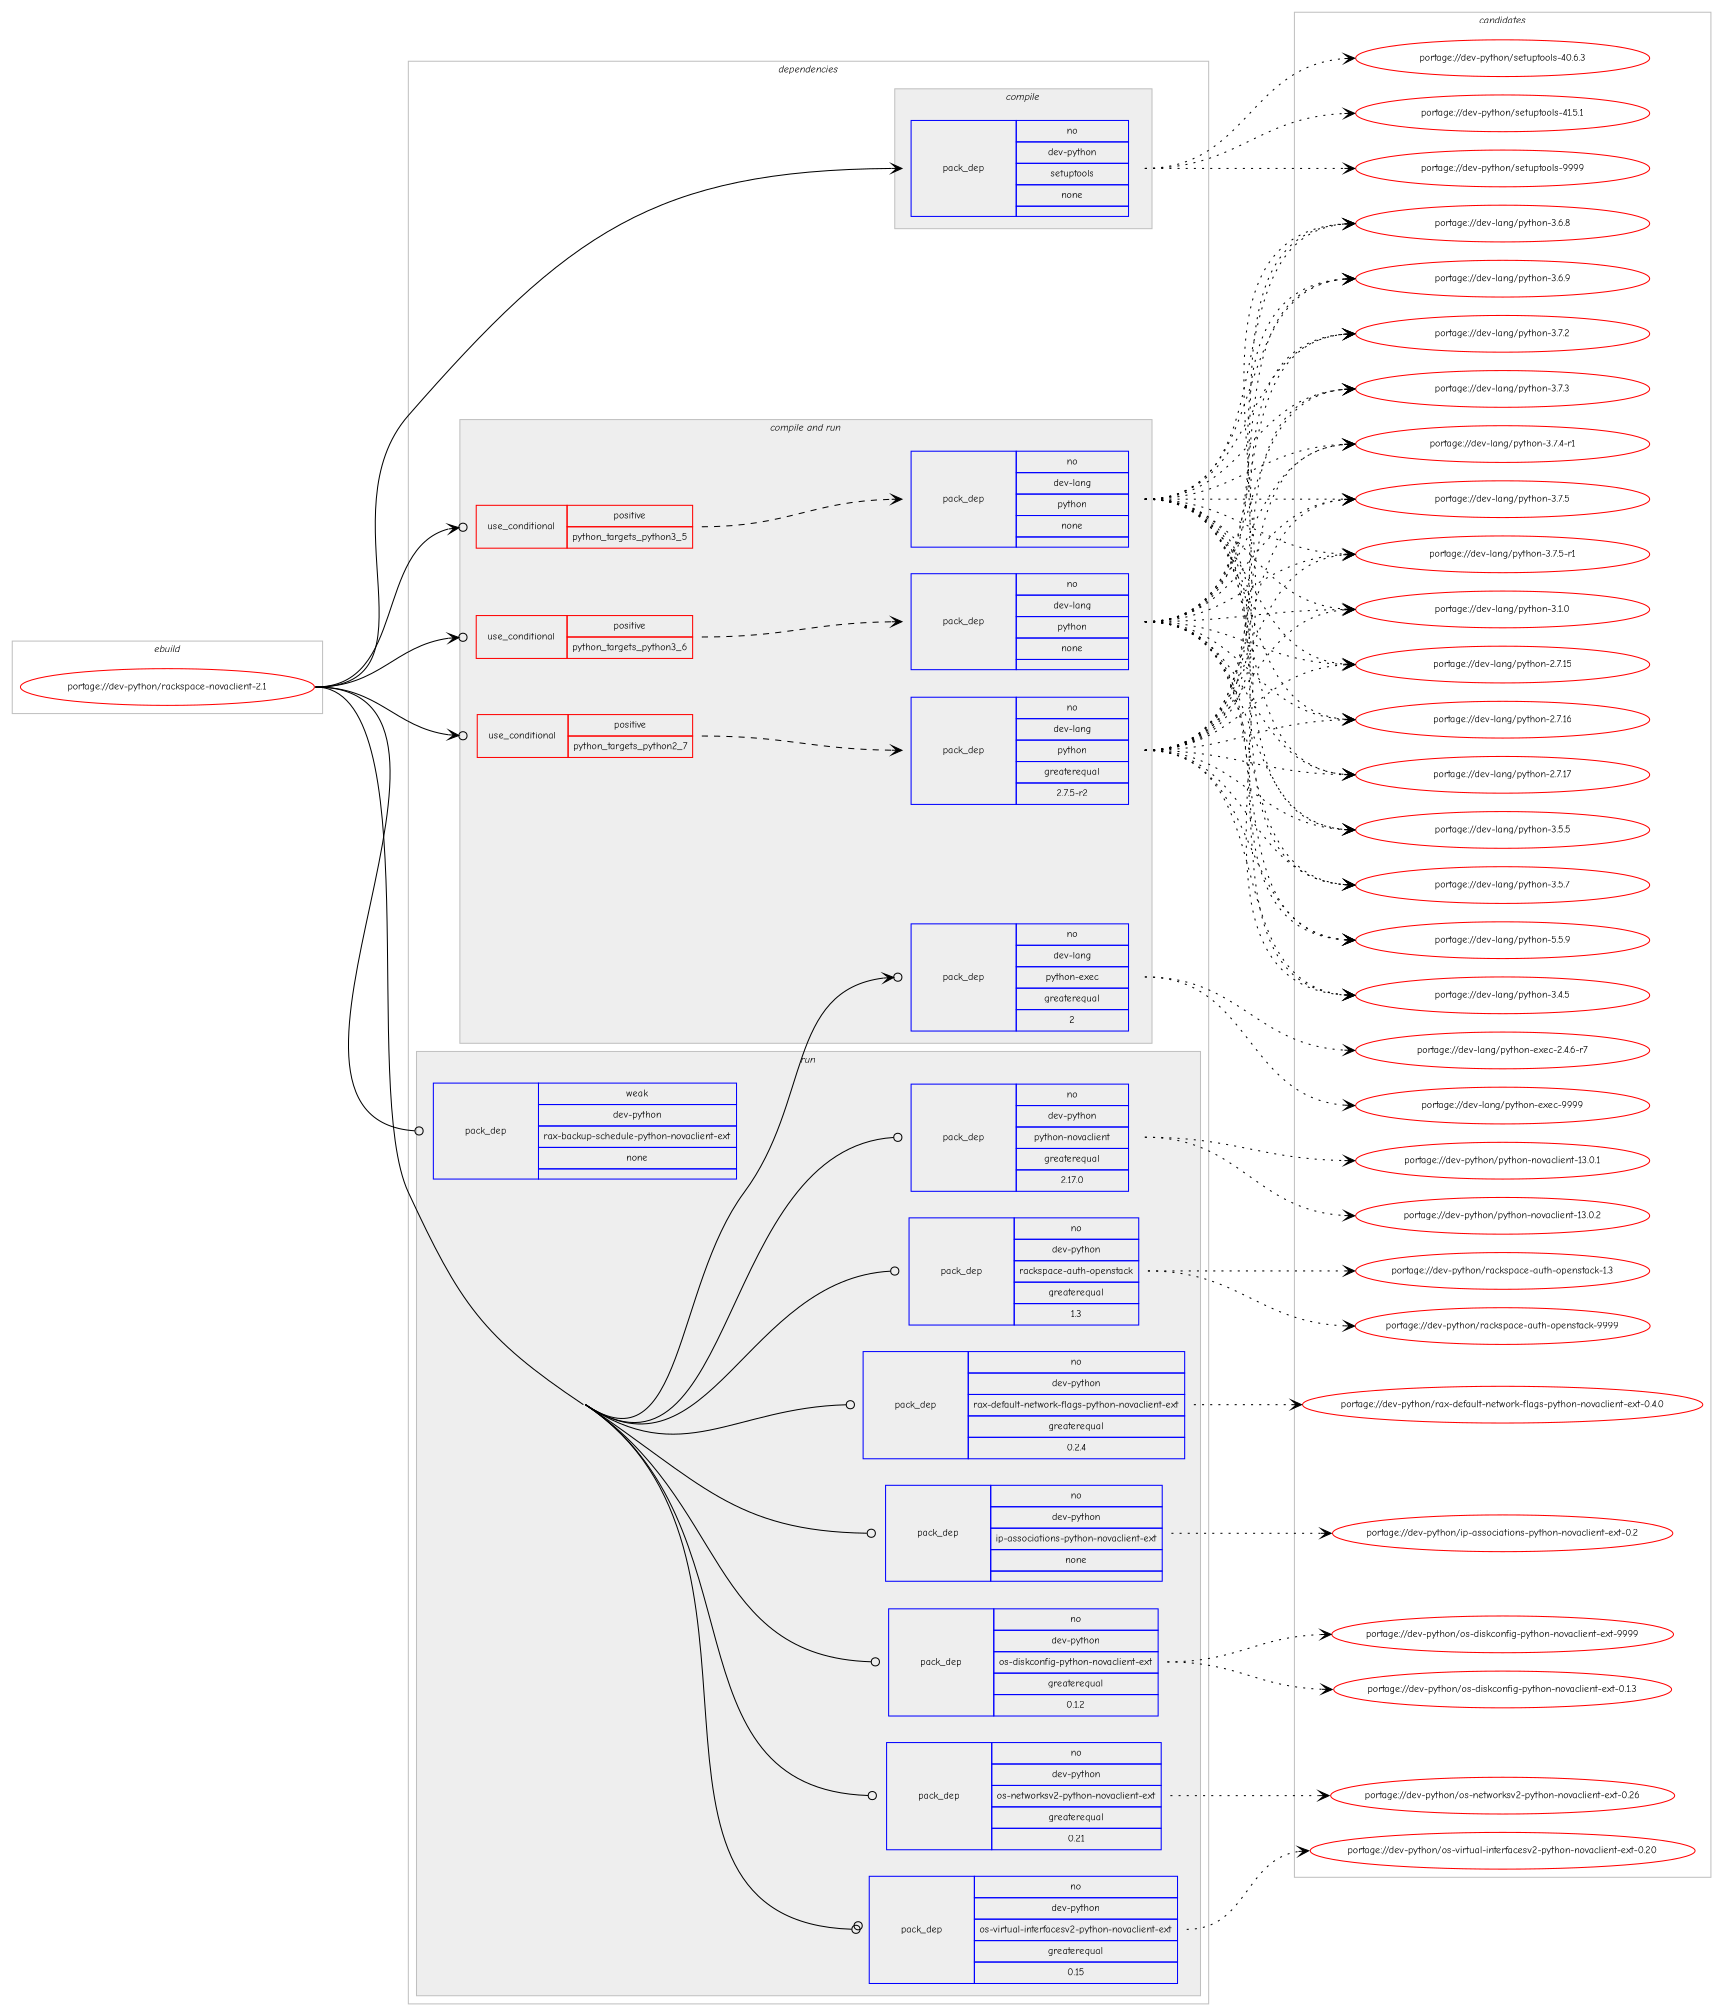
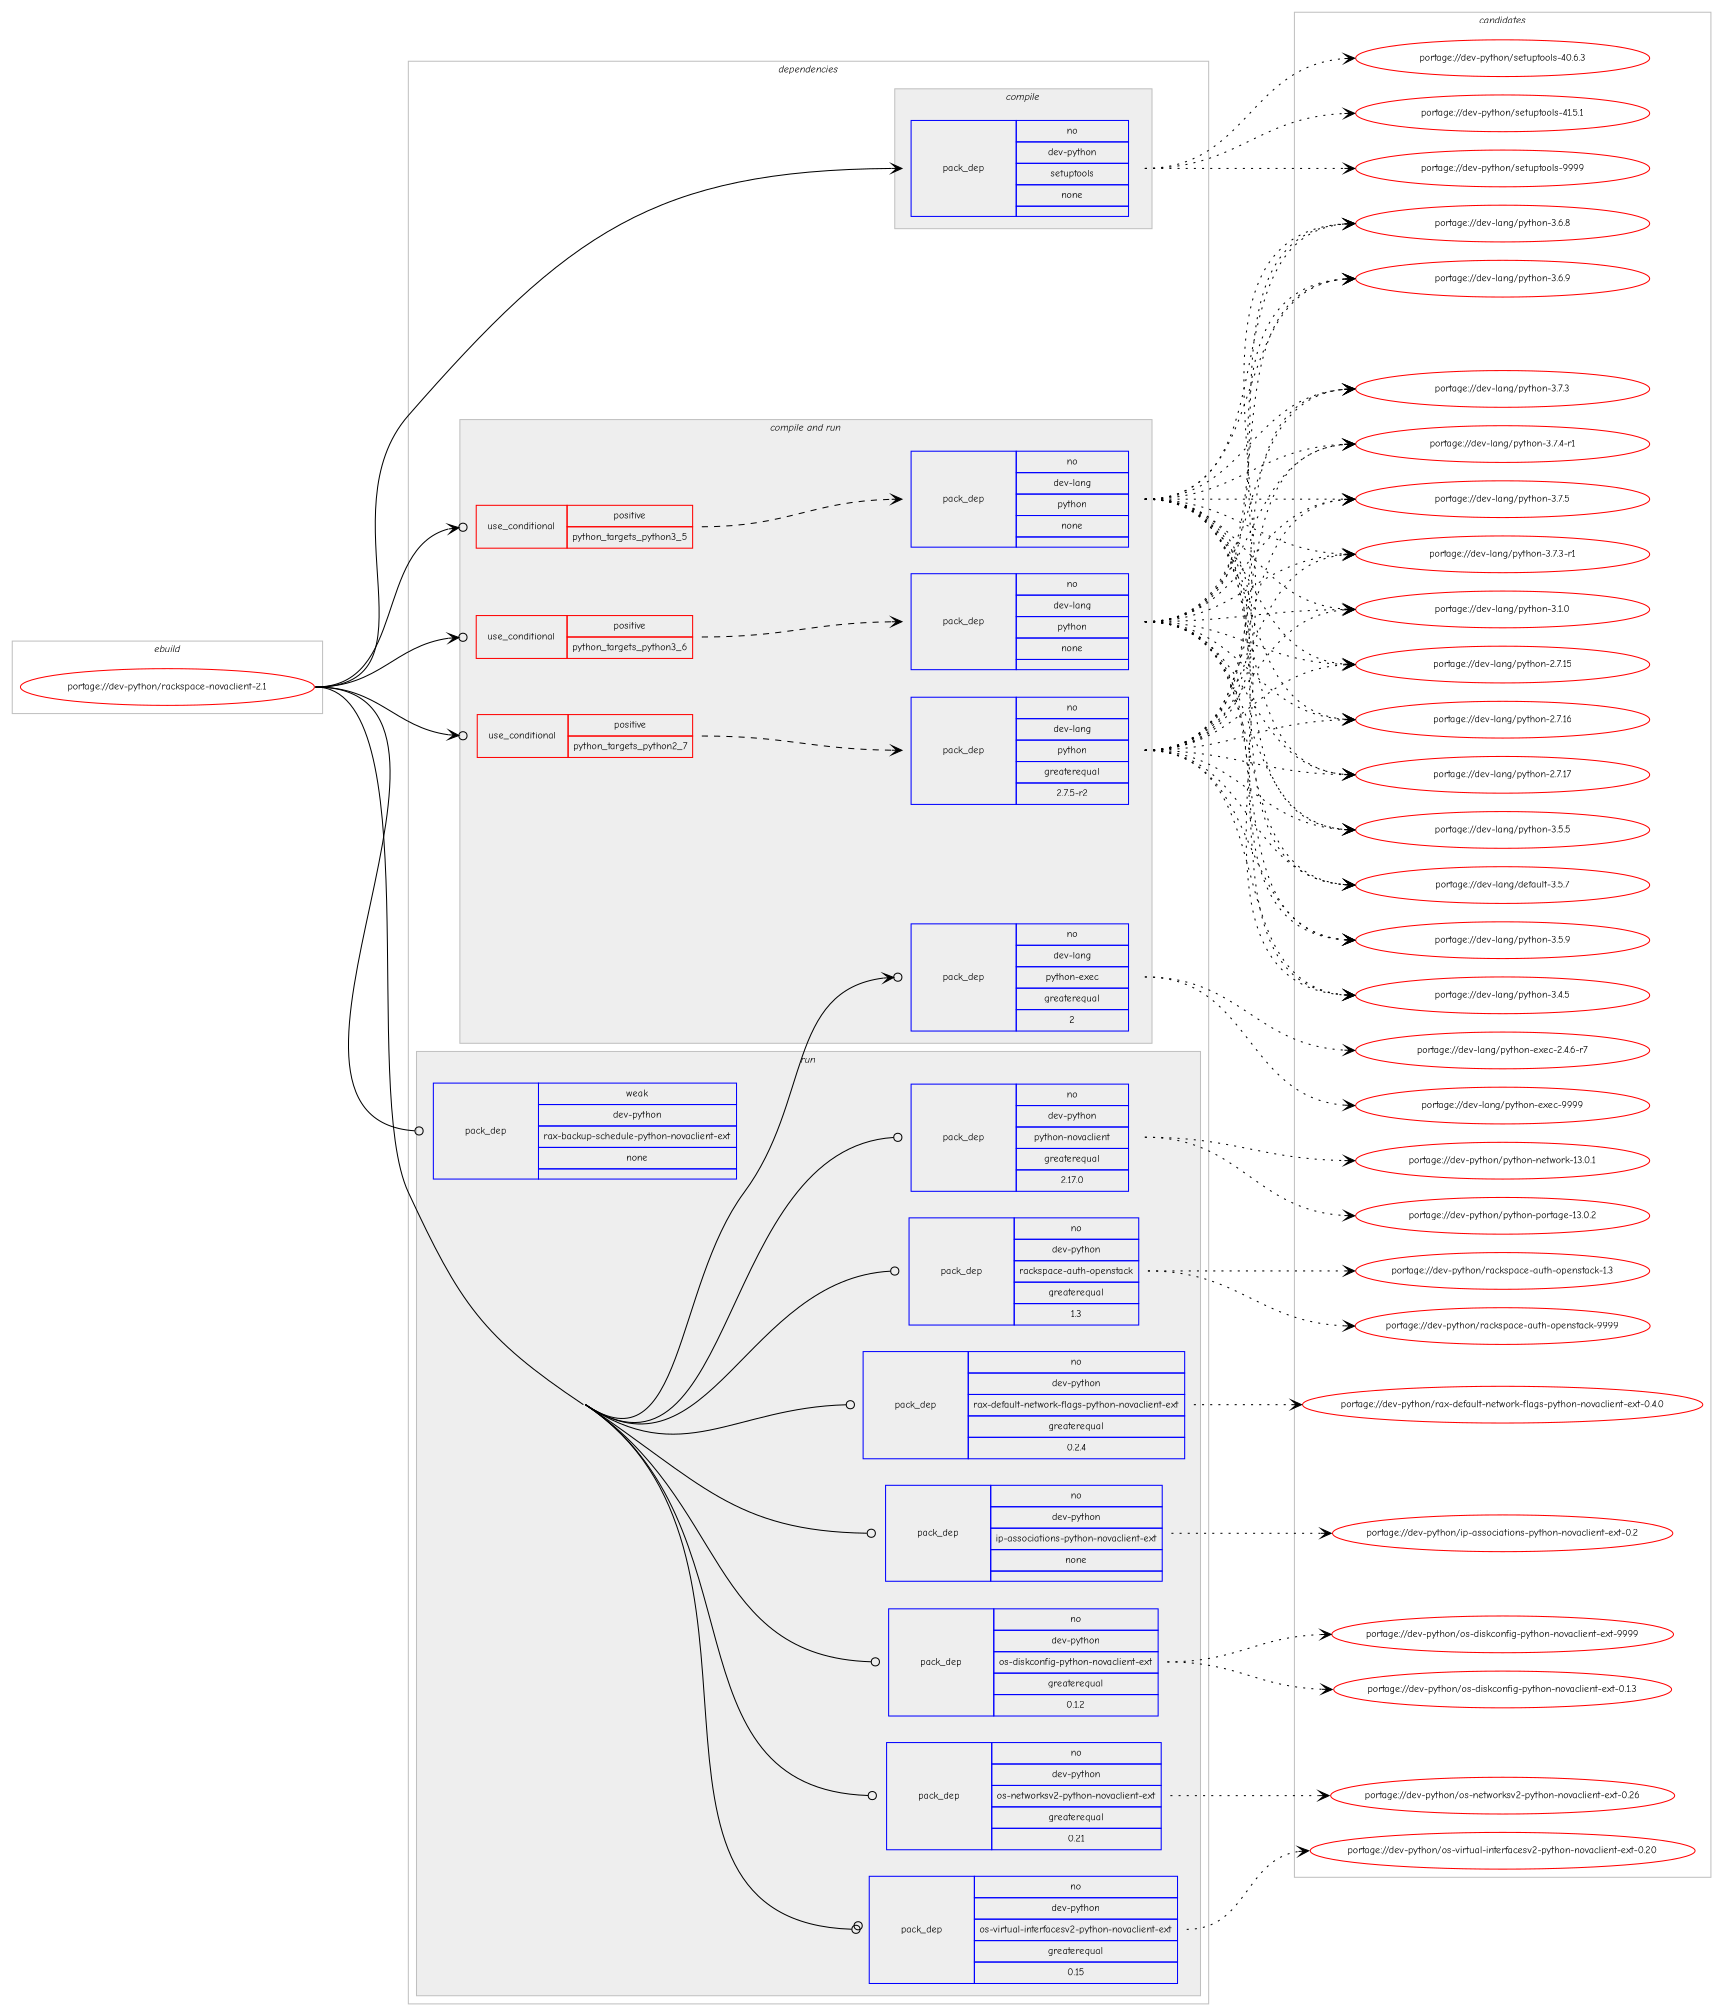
(1503, 334) -> none
(1503, 554) -> (1503, 554)
(1503, 885) -> (1503, 885)
(1503, 940) -> (1503, 940)
(1503, 1161) -> (1503, 1161)
(1503, 1216) -> (1503, 1216)
